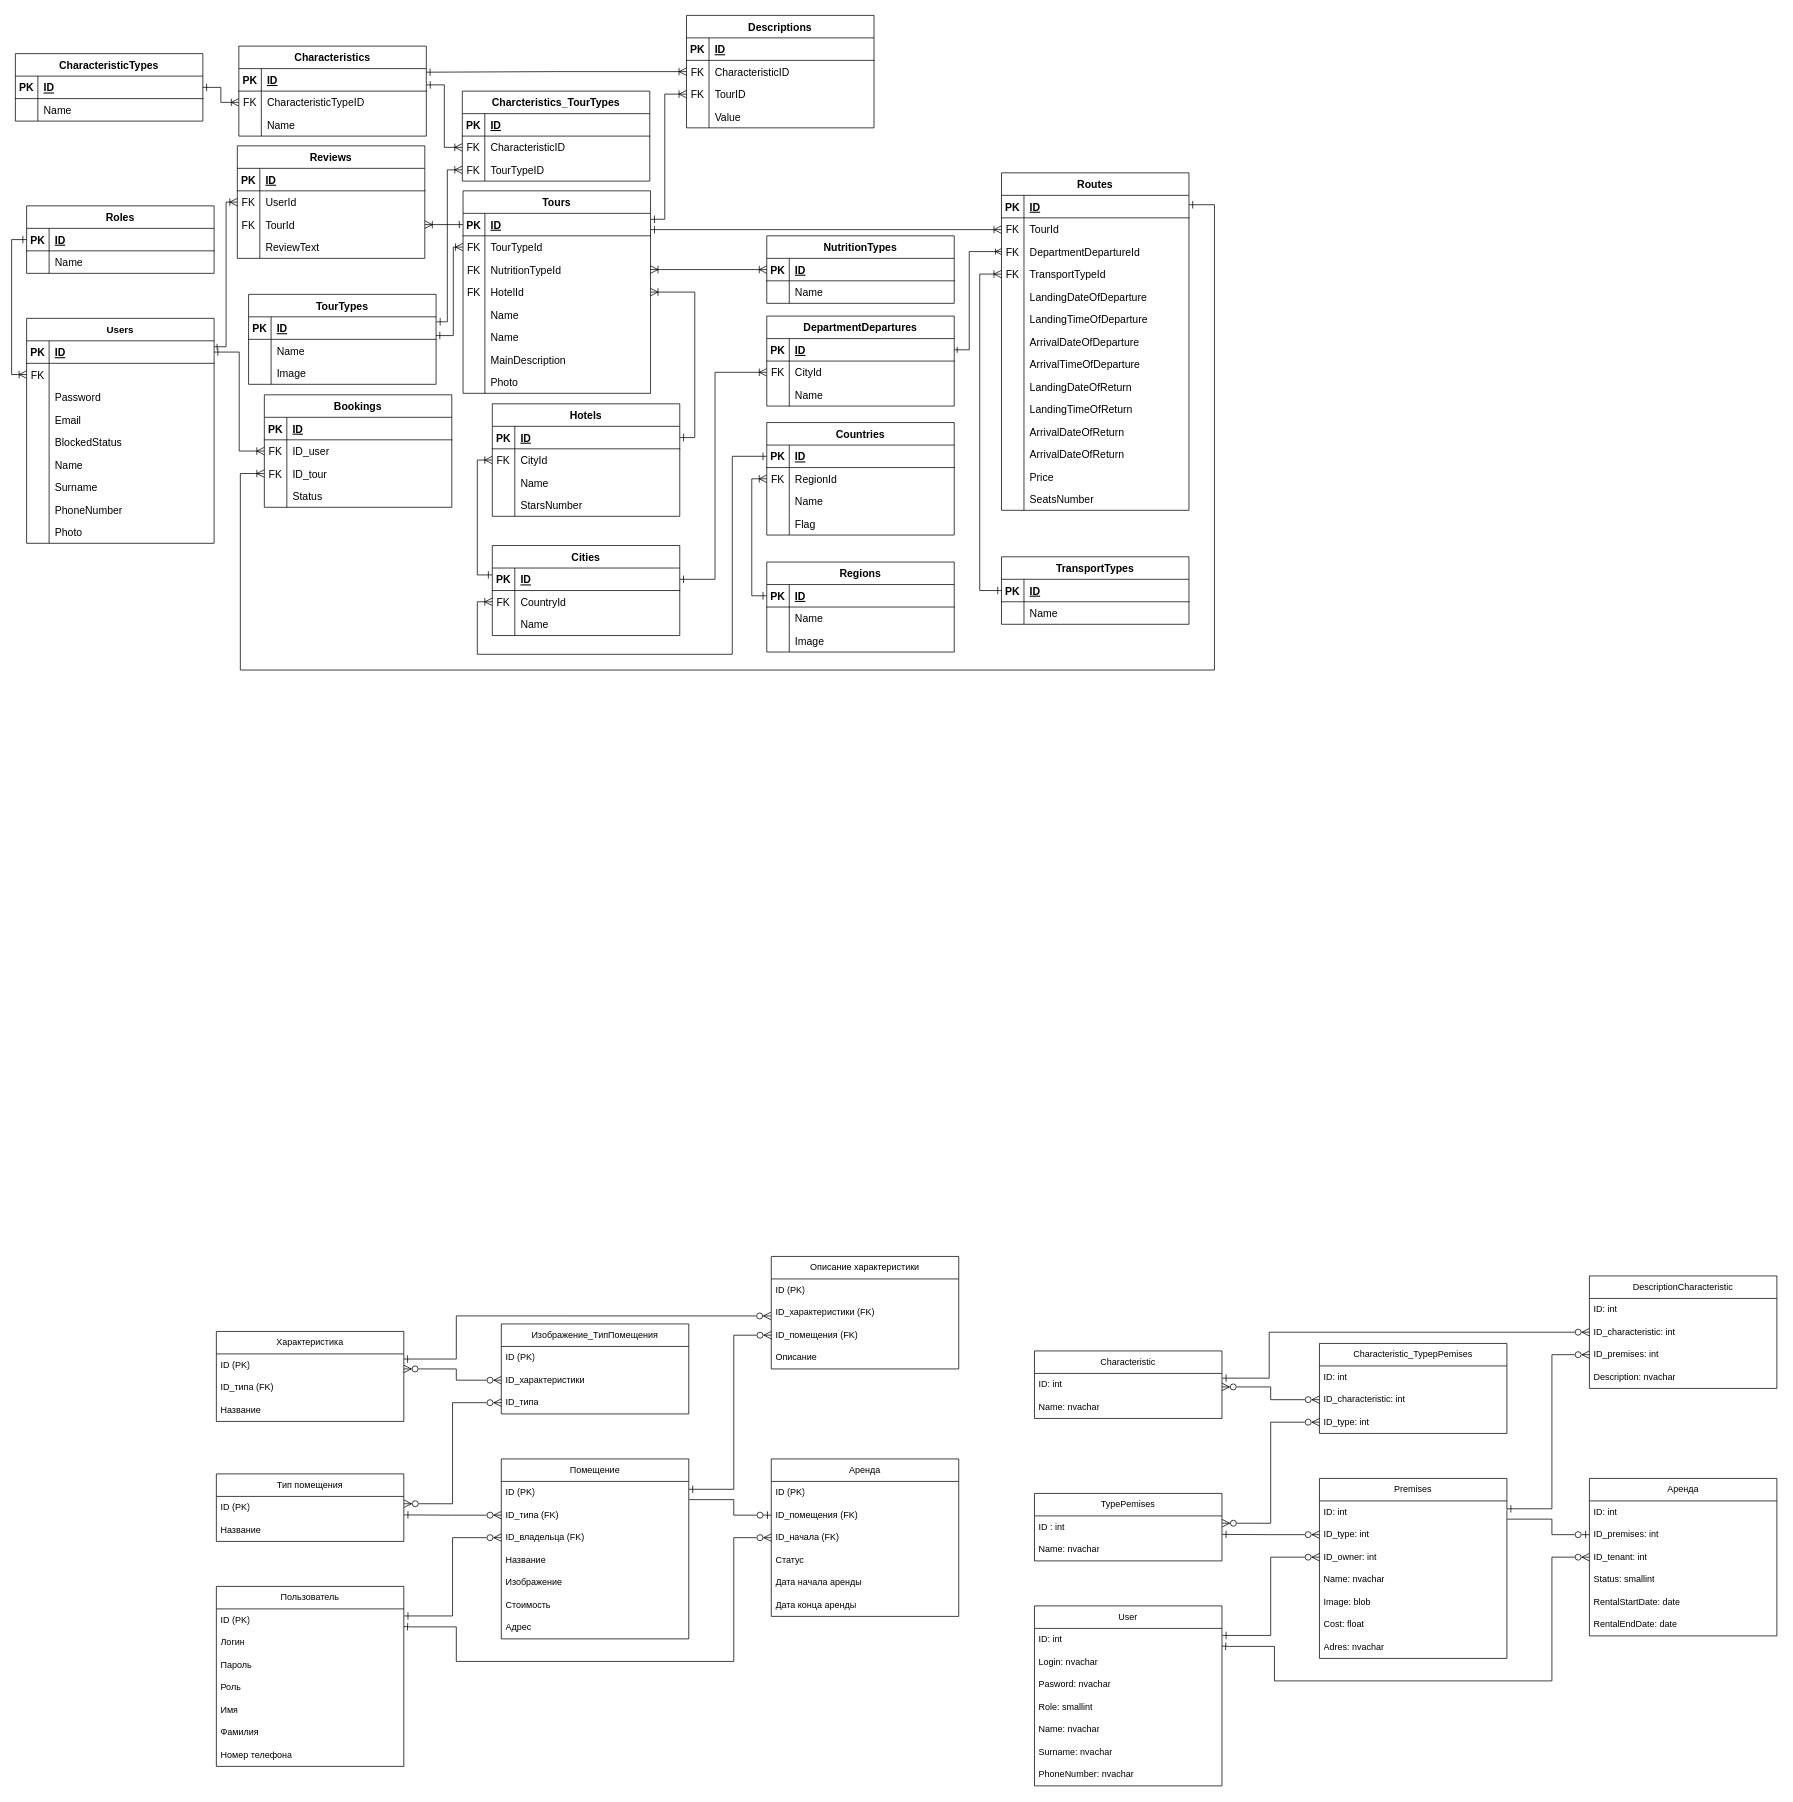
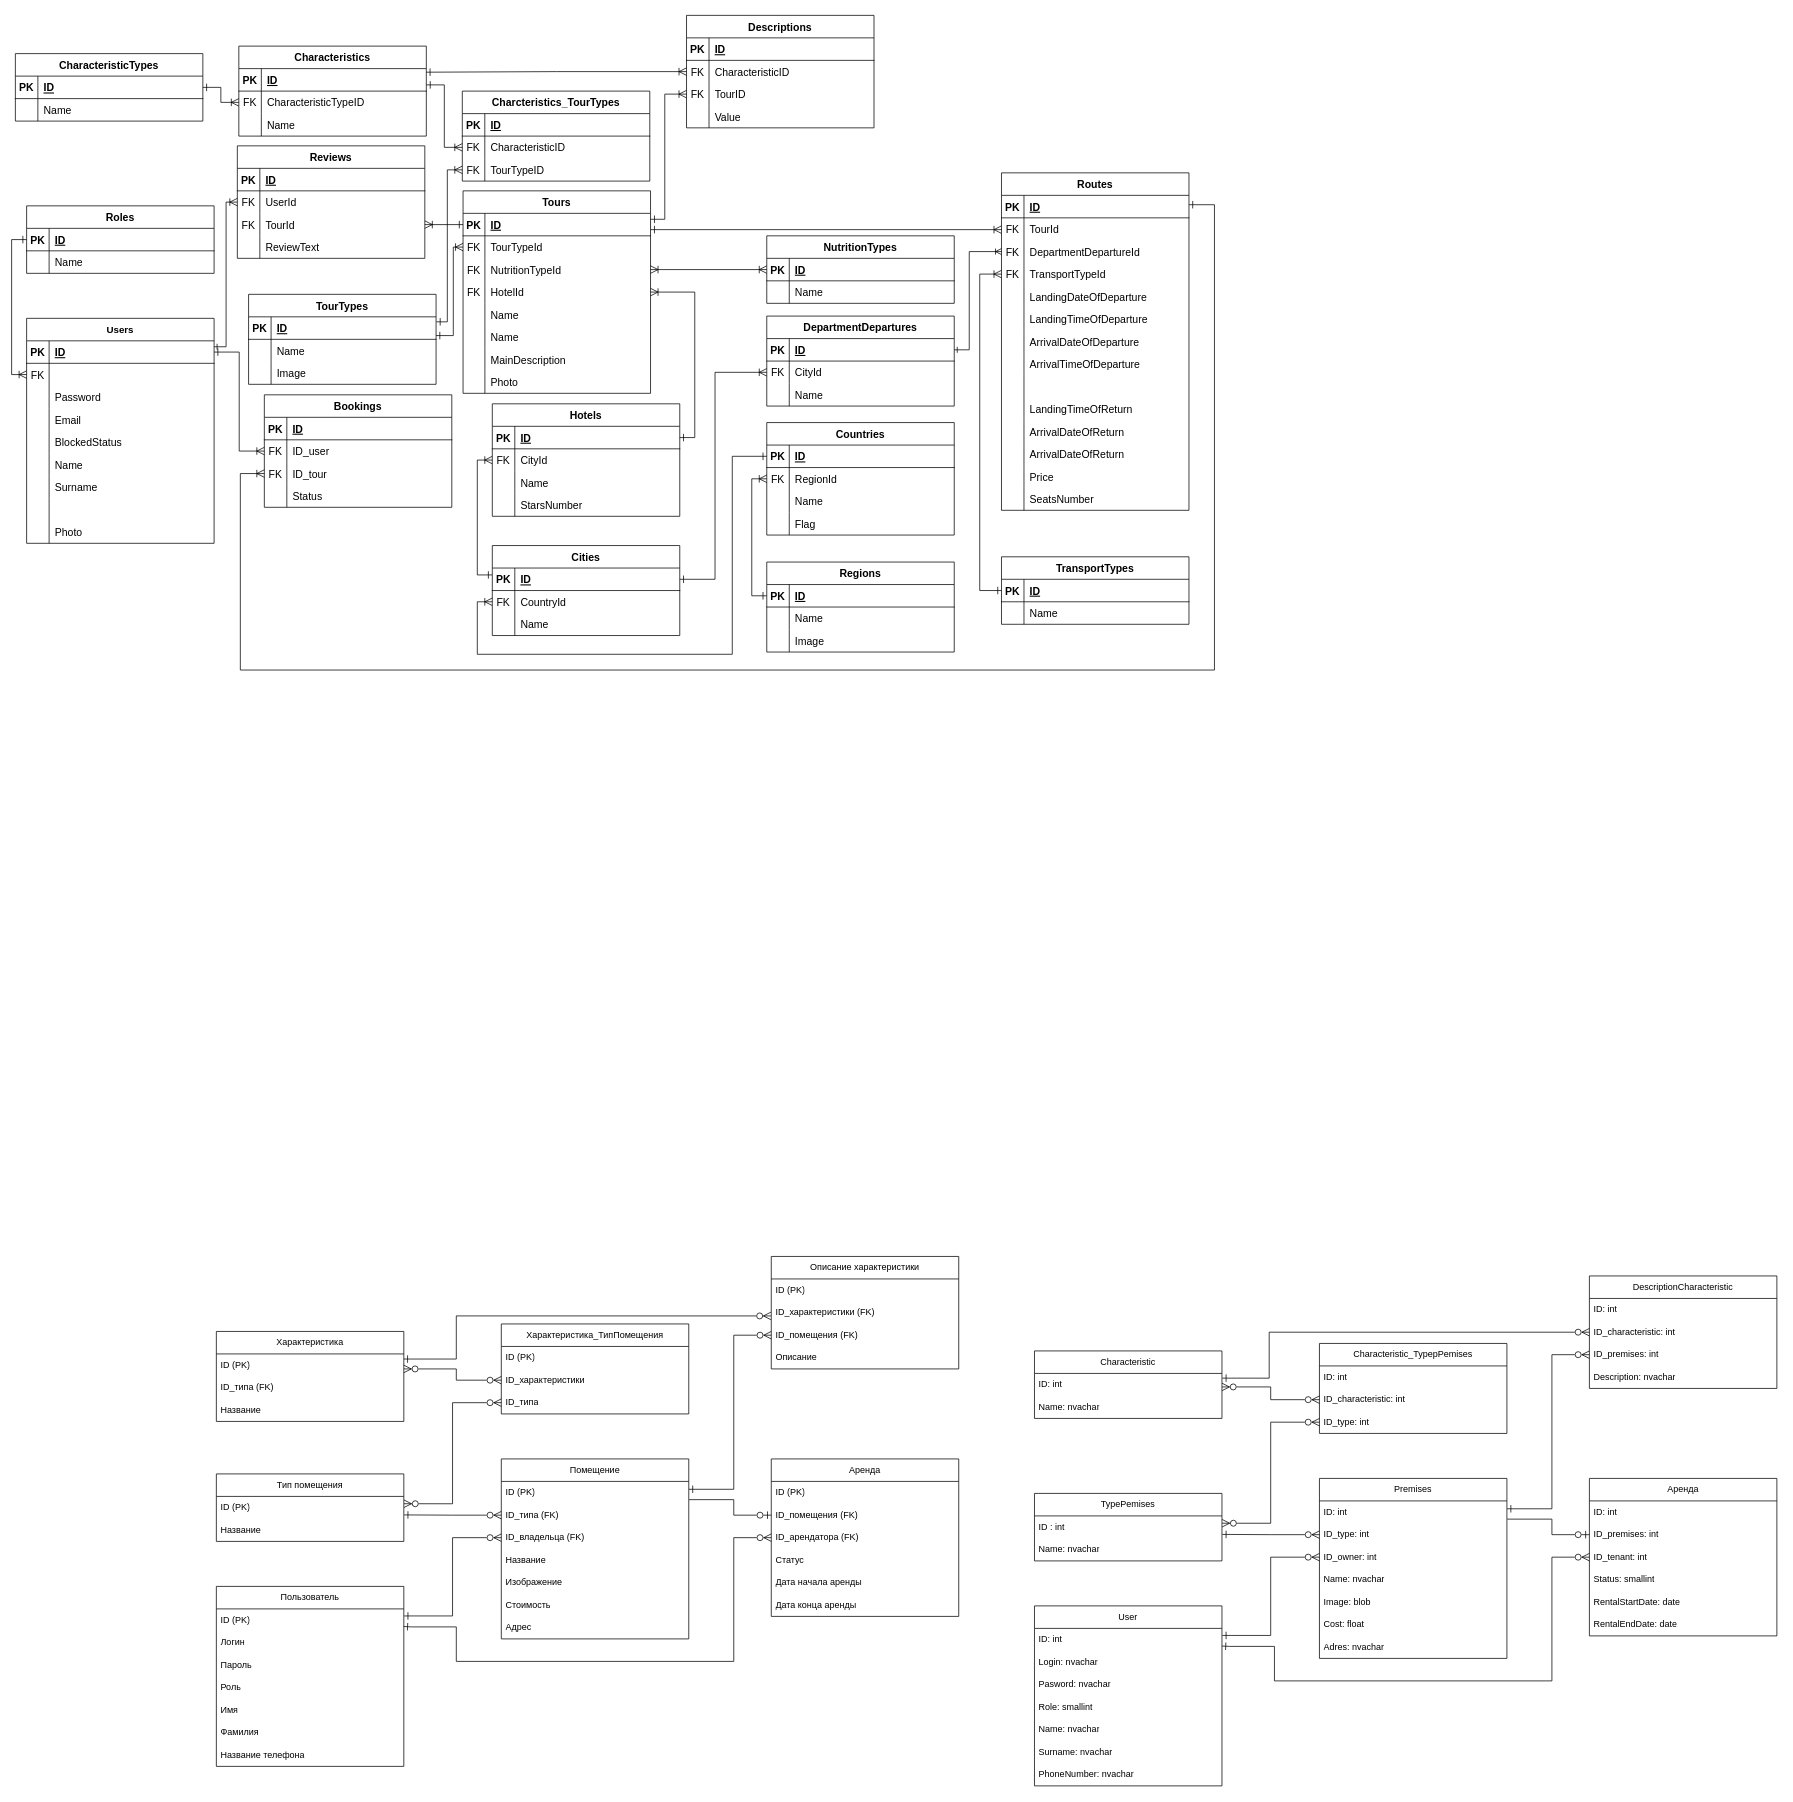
(1107, 387) -> none
(132, 510) -> none
(595, 1335) -> (595, 1335)
(810, 1538) -> (820, 1538)
(255, 1755) -> (263, 1755)
